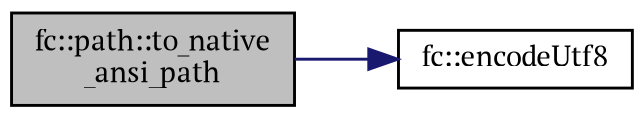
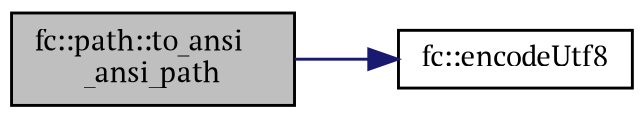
(153, 59) -> (153, 59)
